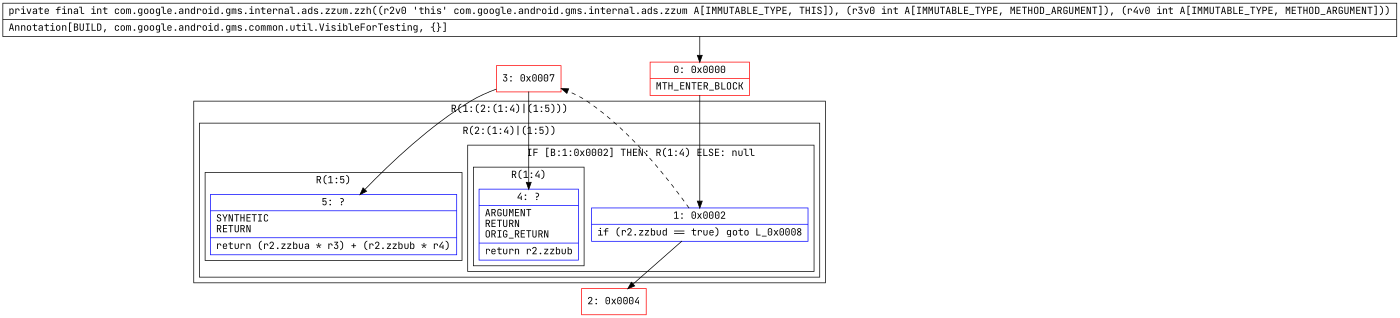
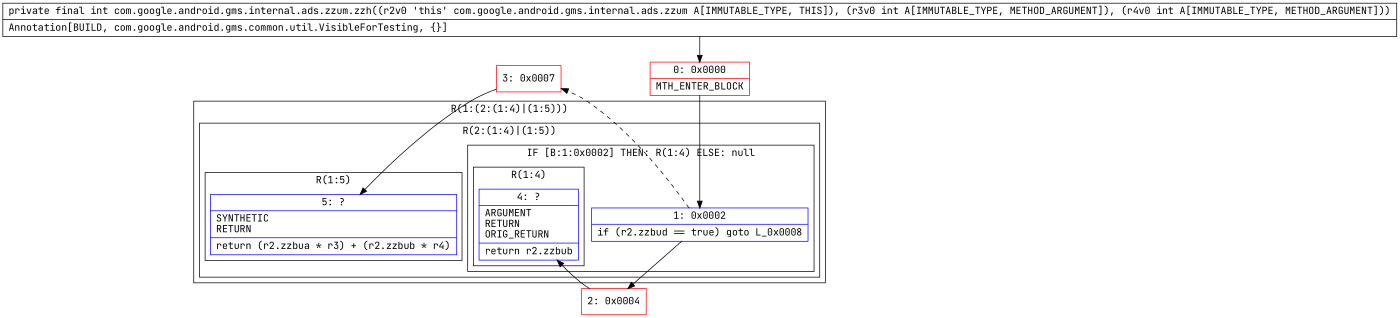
(529, 137) -> (575, 278)
